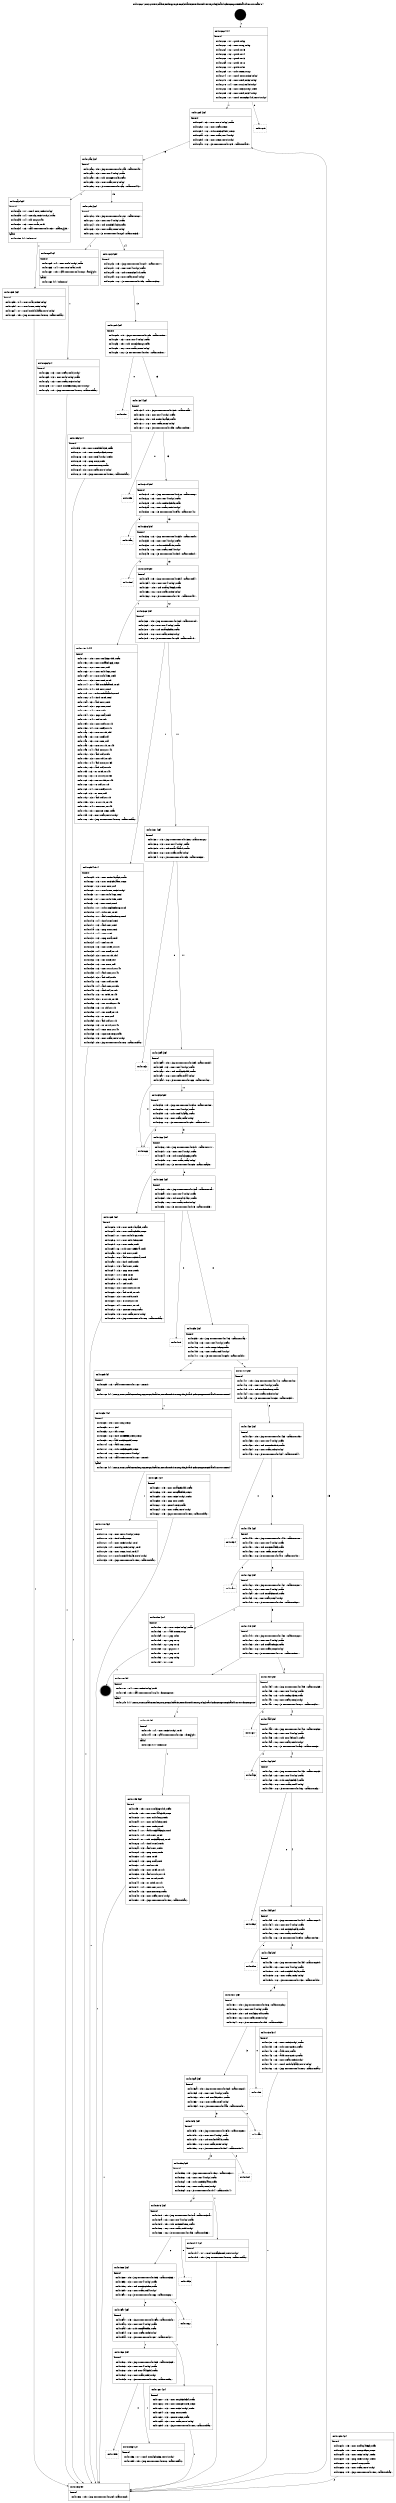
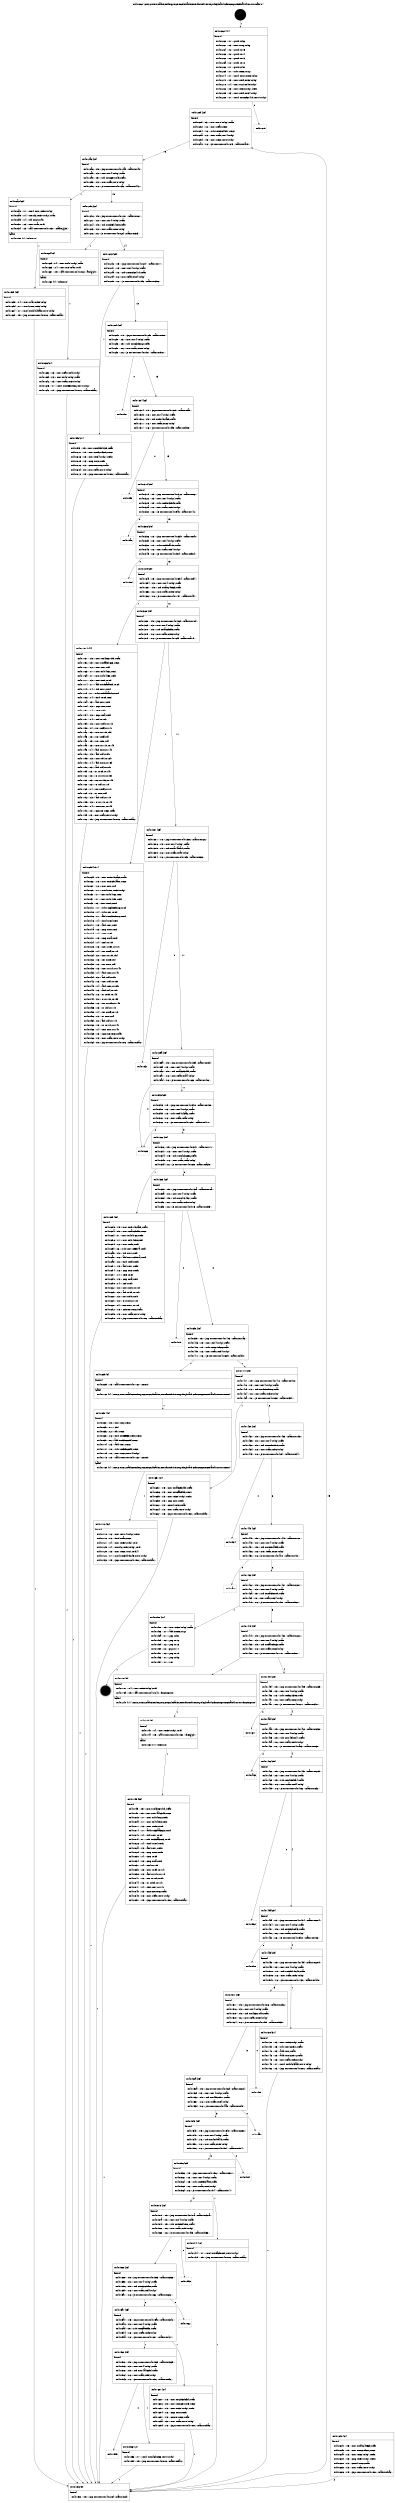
(228, 105) -> none
none -> (100, 357)
none -> (236, 1450)
none -> (79, 1654)
none -> (291, 2006)
none -> (125, 2474)
